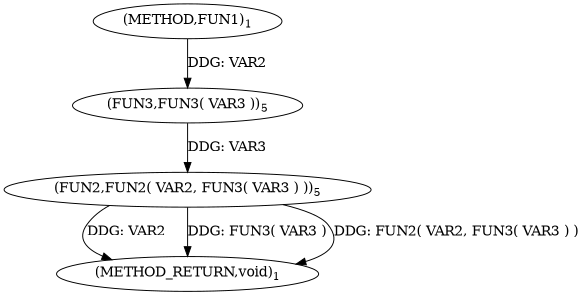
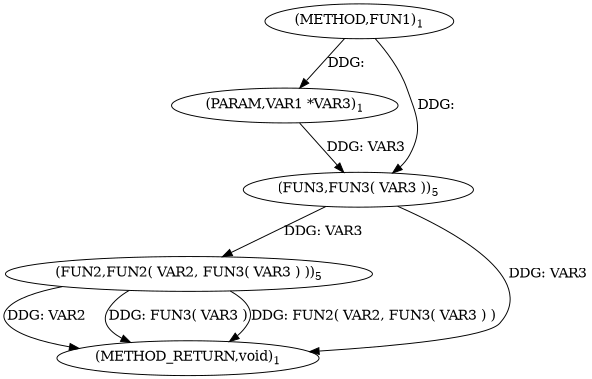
(227, 63) -> (438, 106)
none -> (285, 106)
none -> (497, 325)
